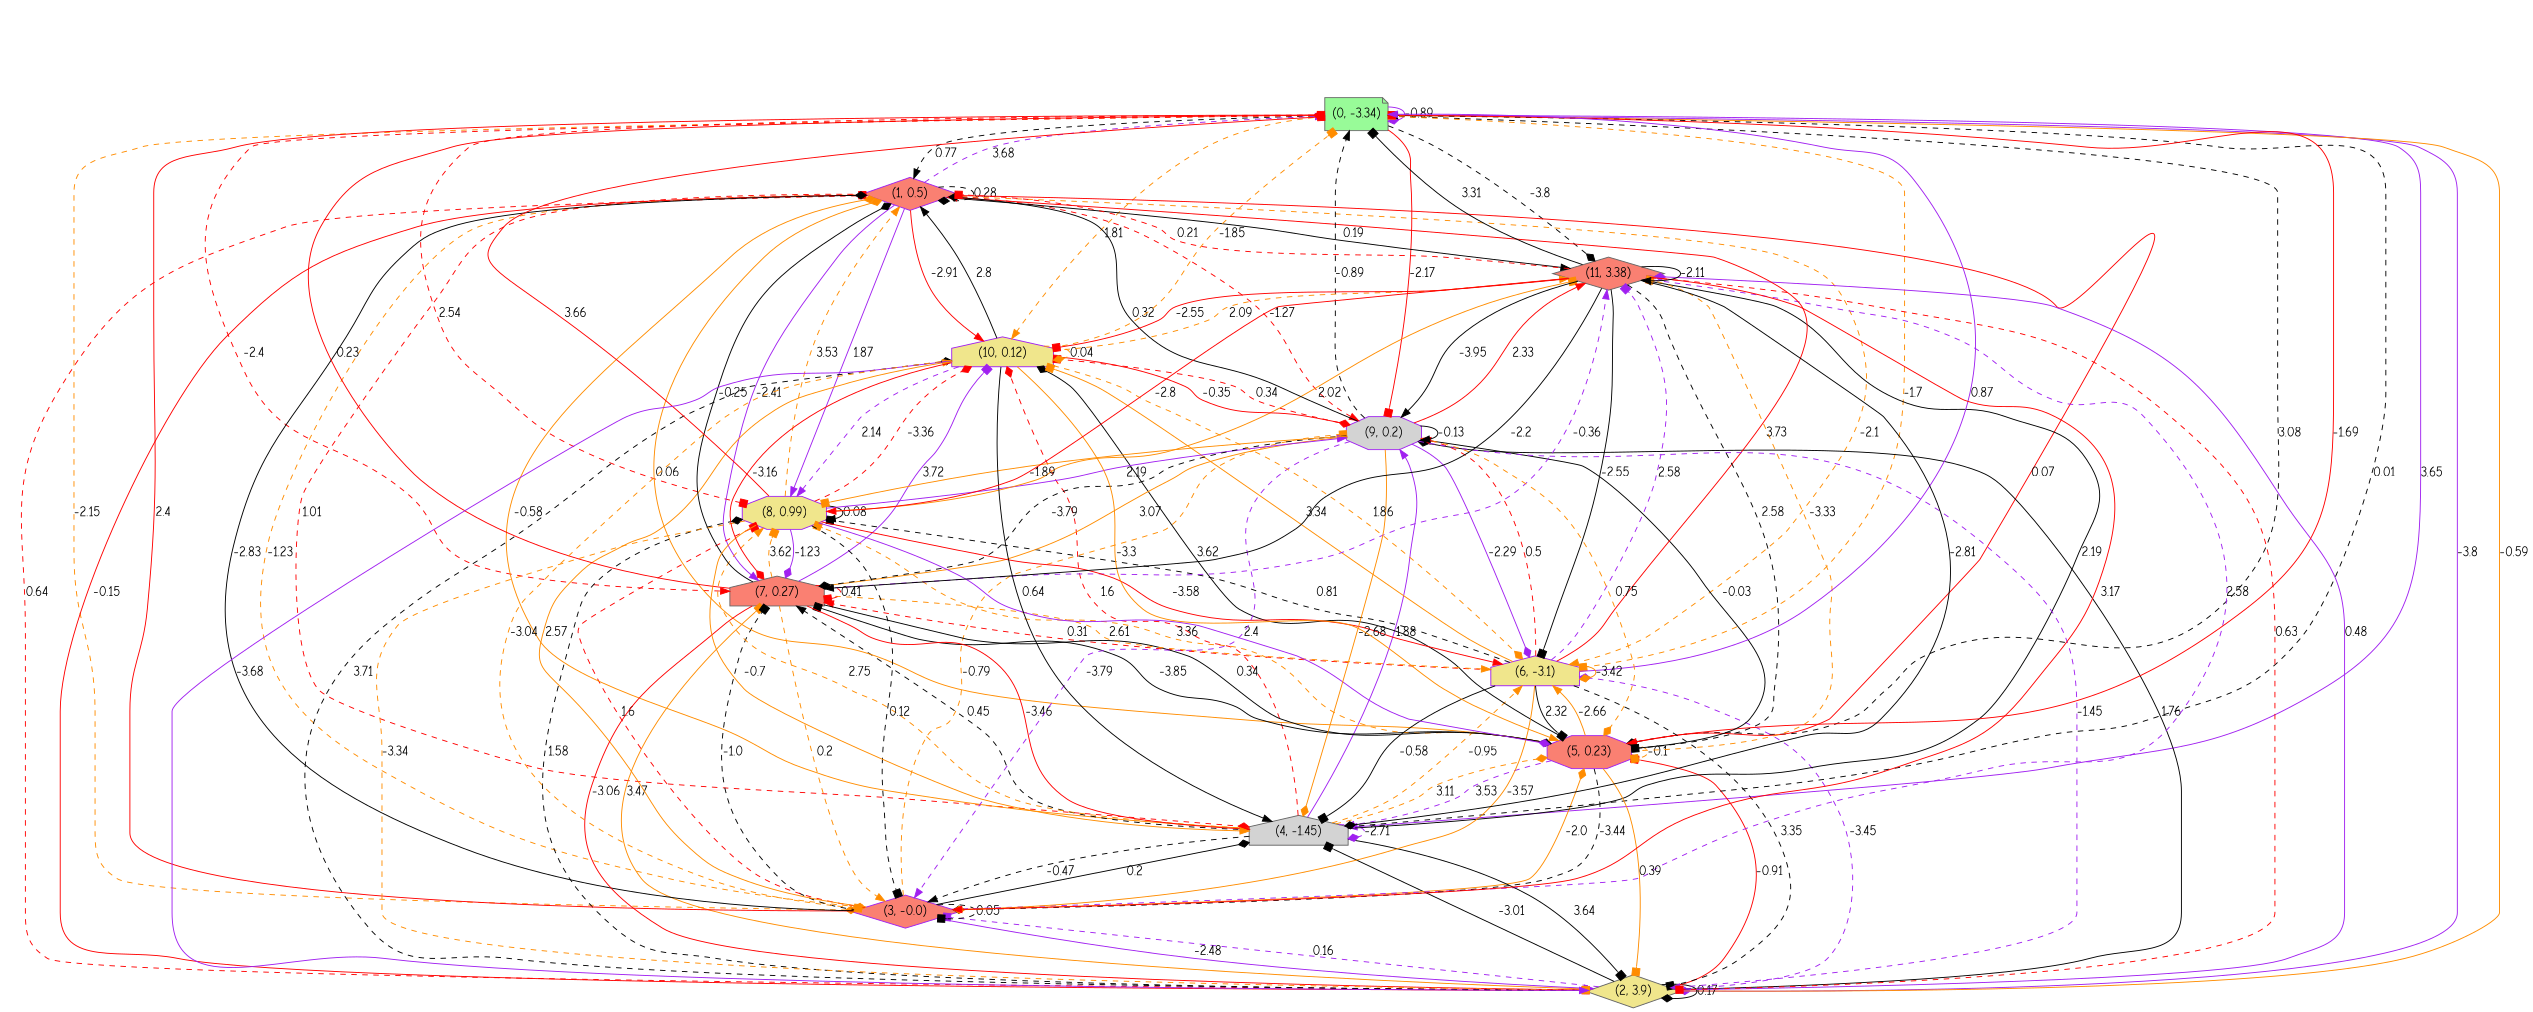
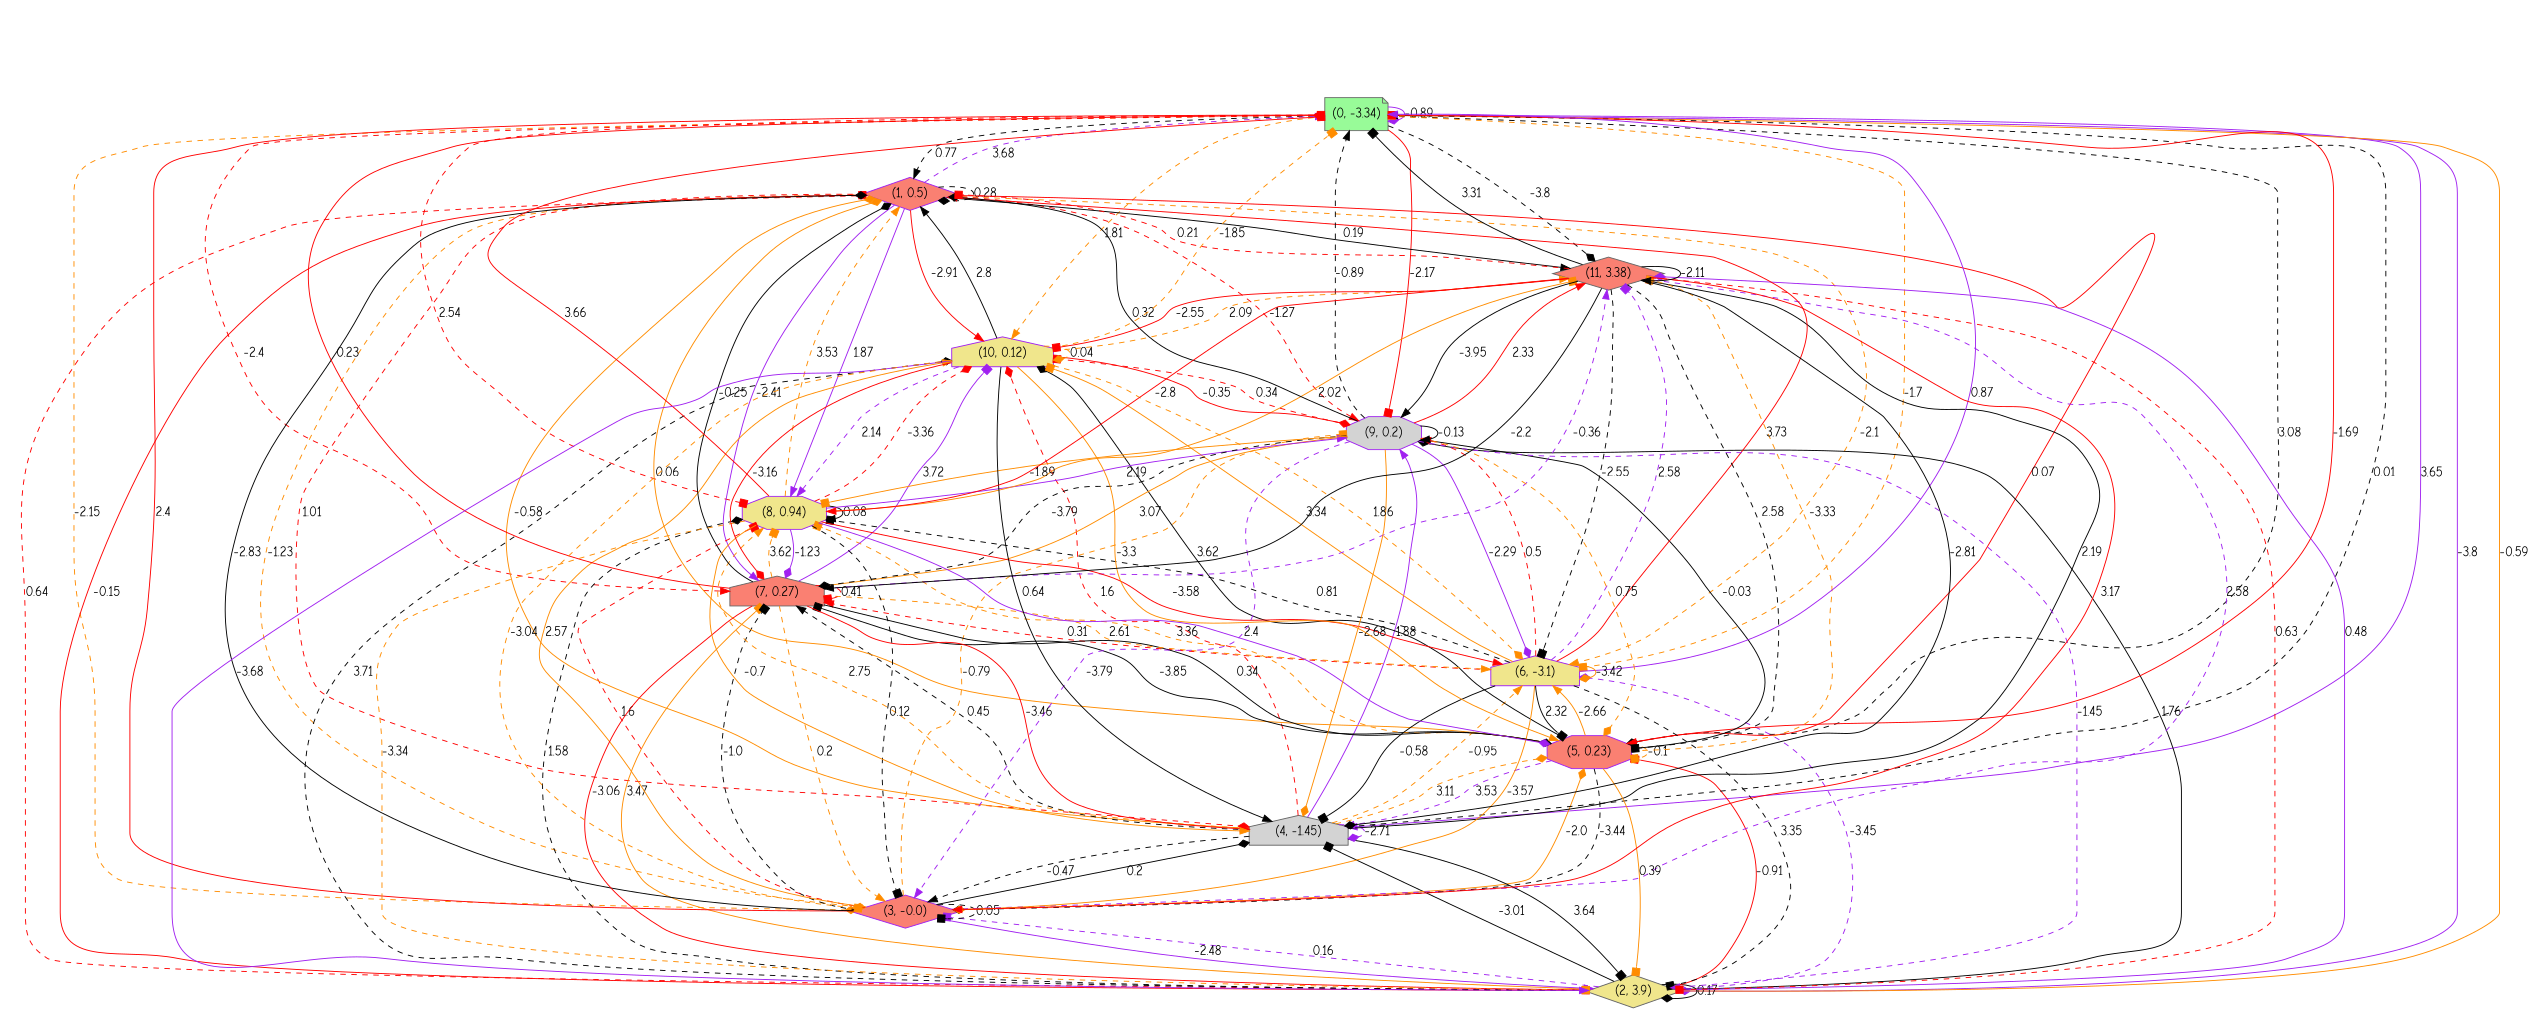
(1602, 464) -> (1602, 464)
(784, 513) -> (784, 513)
